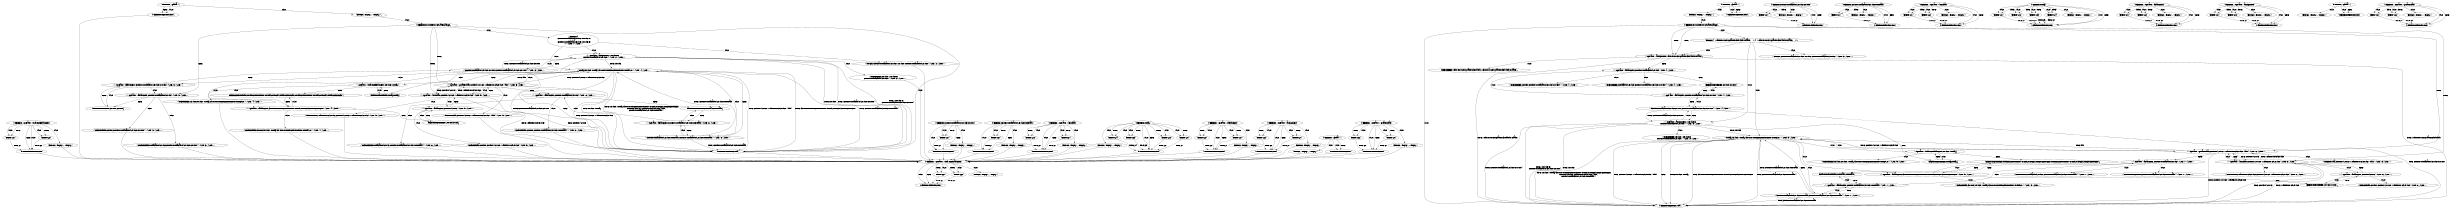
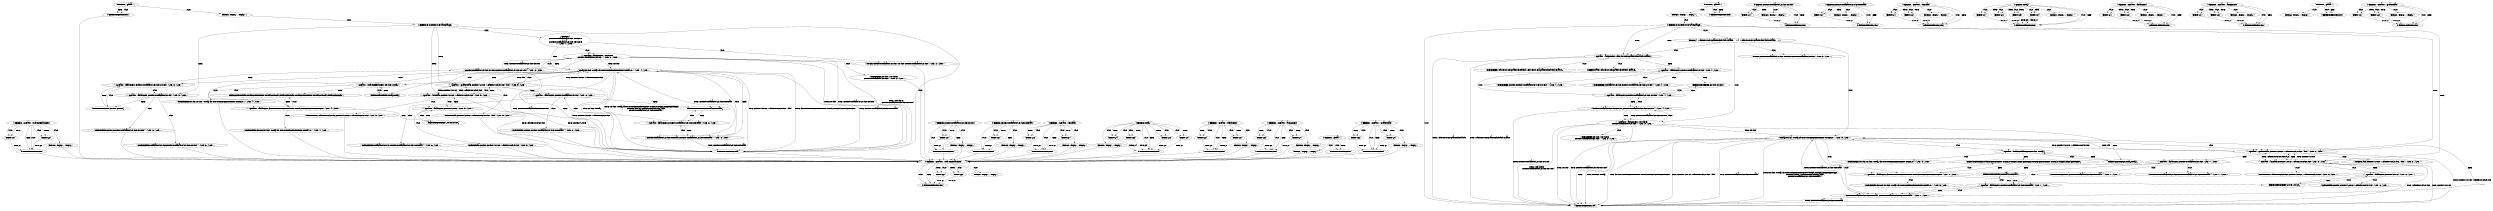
none -> (1611, 70)
